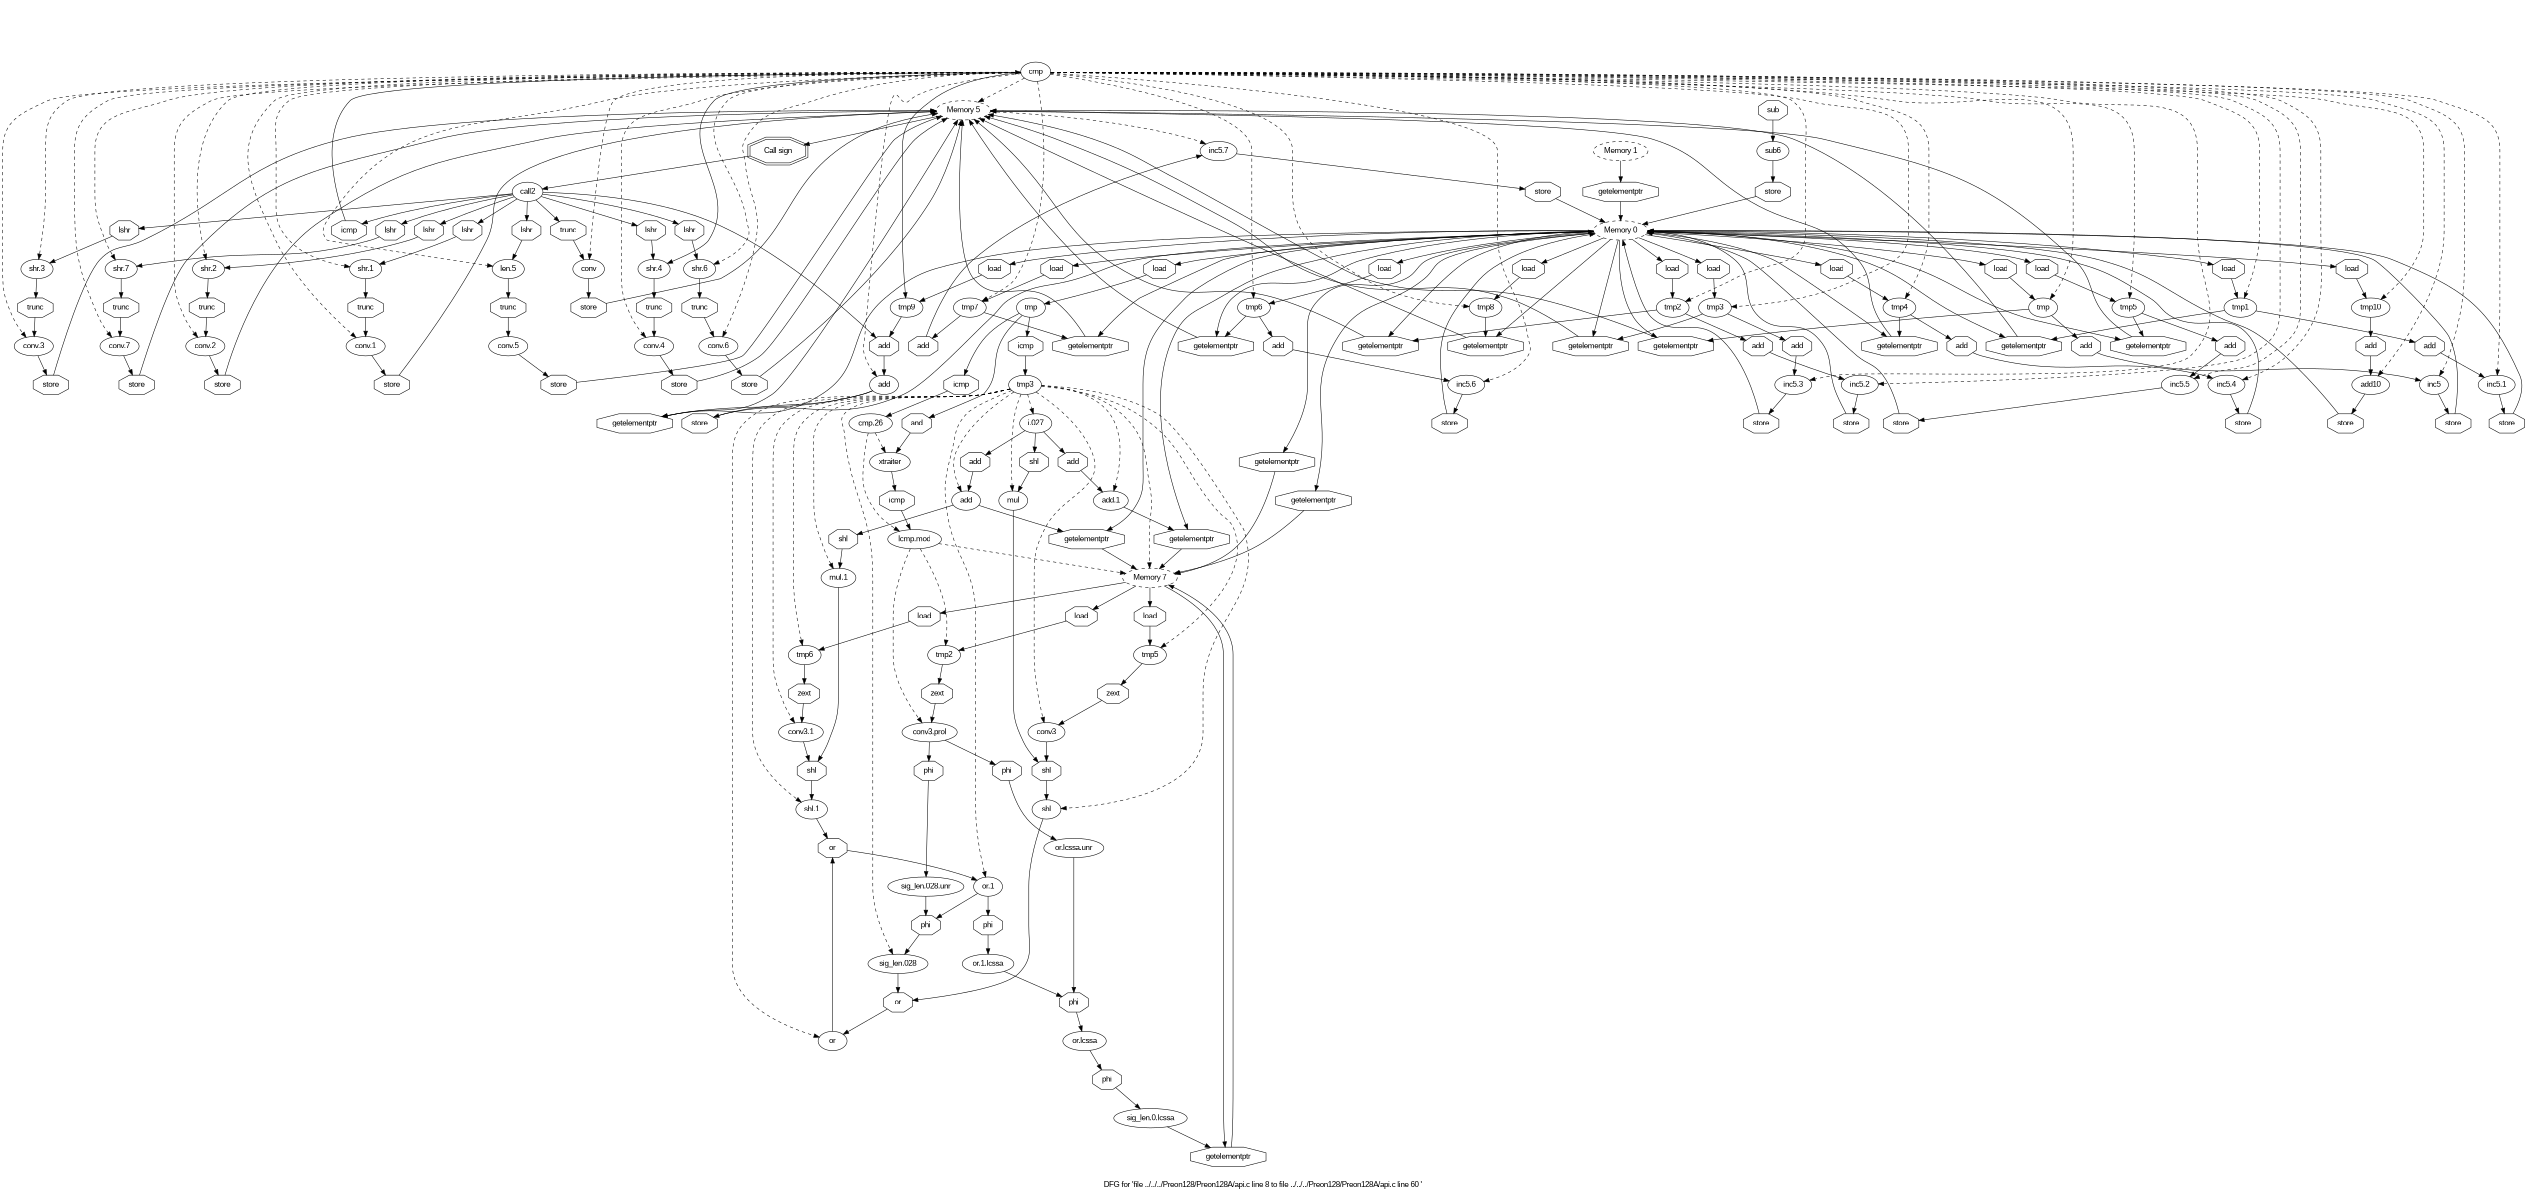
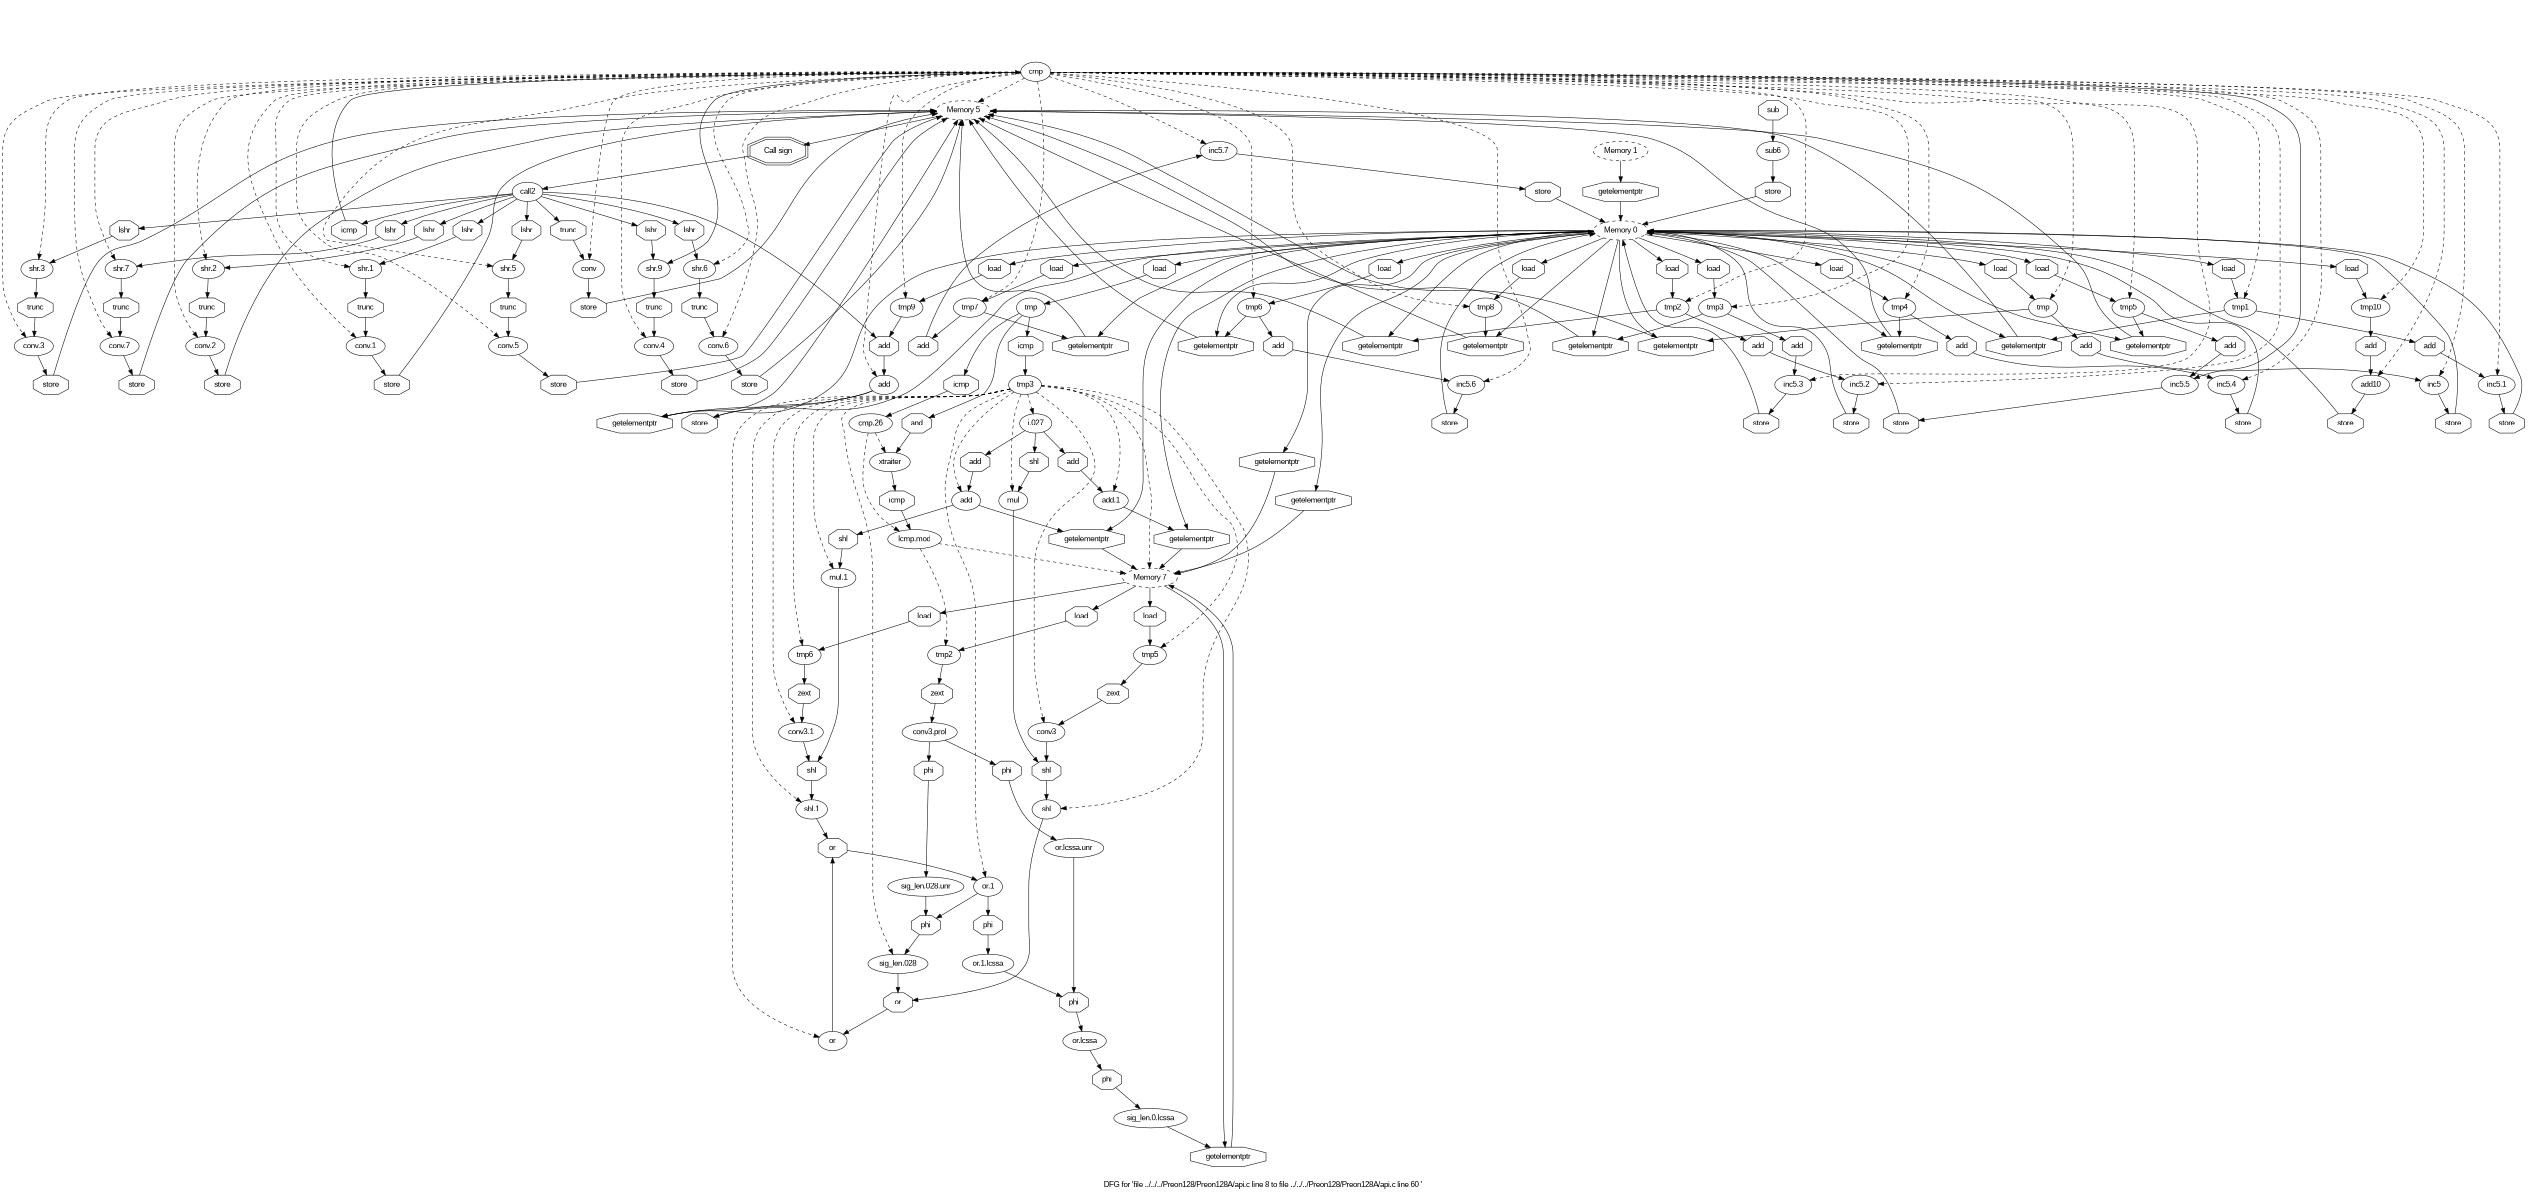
(1836, 79) -> (1836, 79)
none -> (337, 100)
(1096, 121) -> (1127, 105)
(903, 144) -> (903, 144)
(508, 269) -> (508, 269)
(654, 269) -> (654, 269)
(893, 635) -> none
